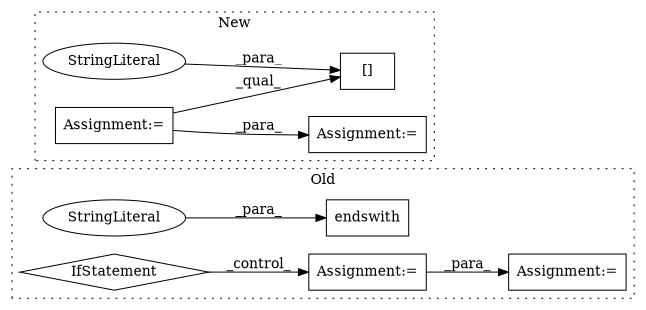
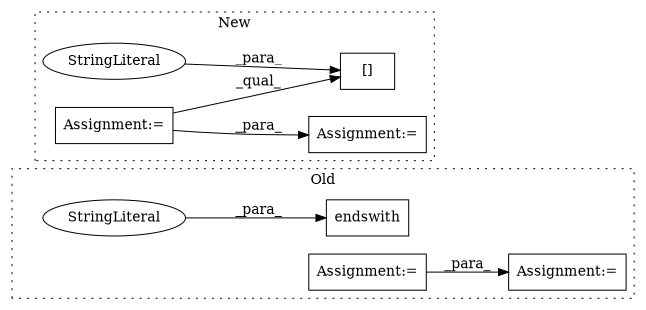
(114, 272) -> none
